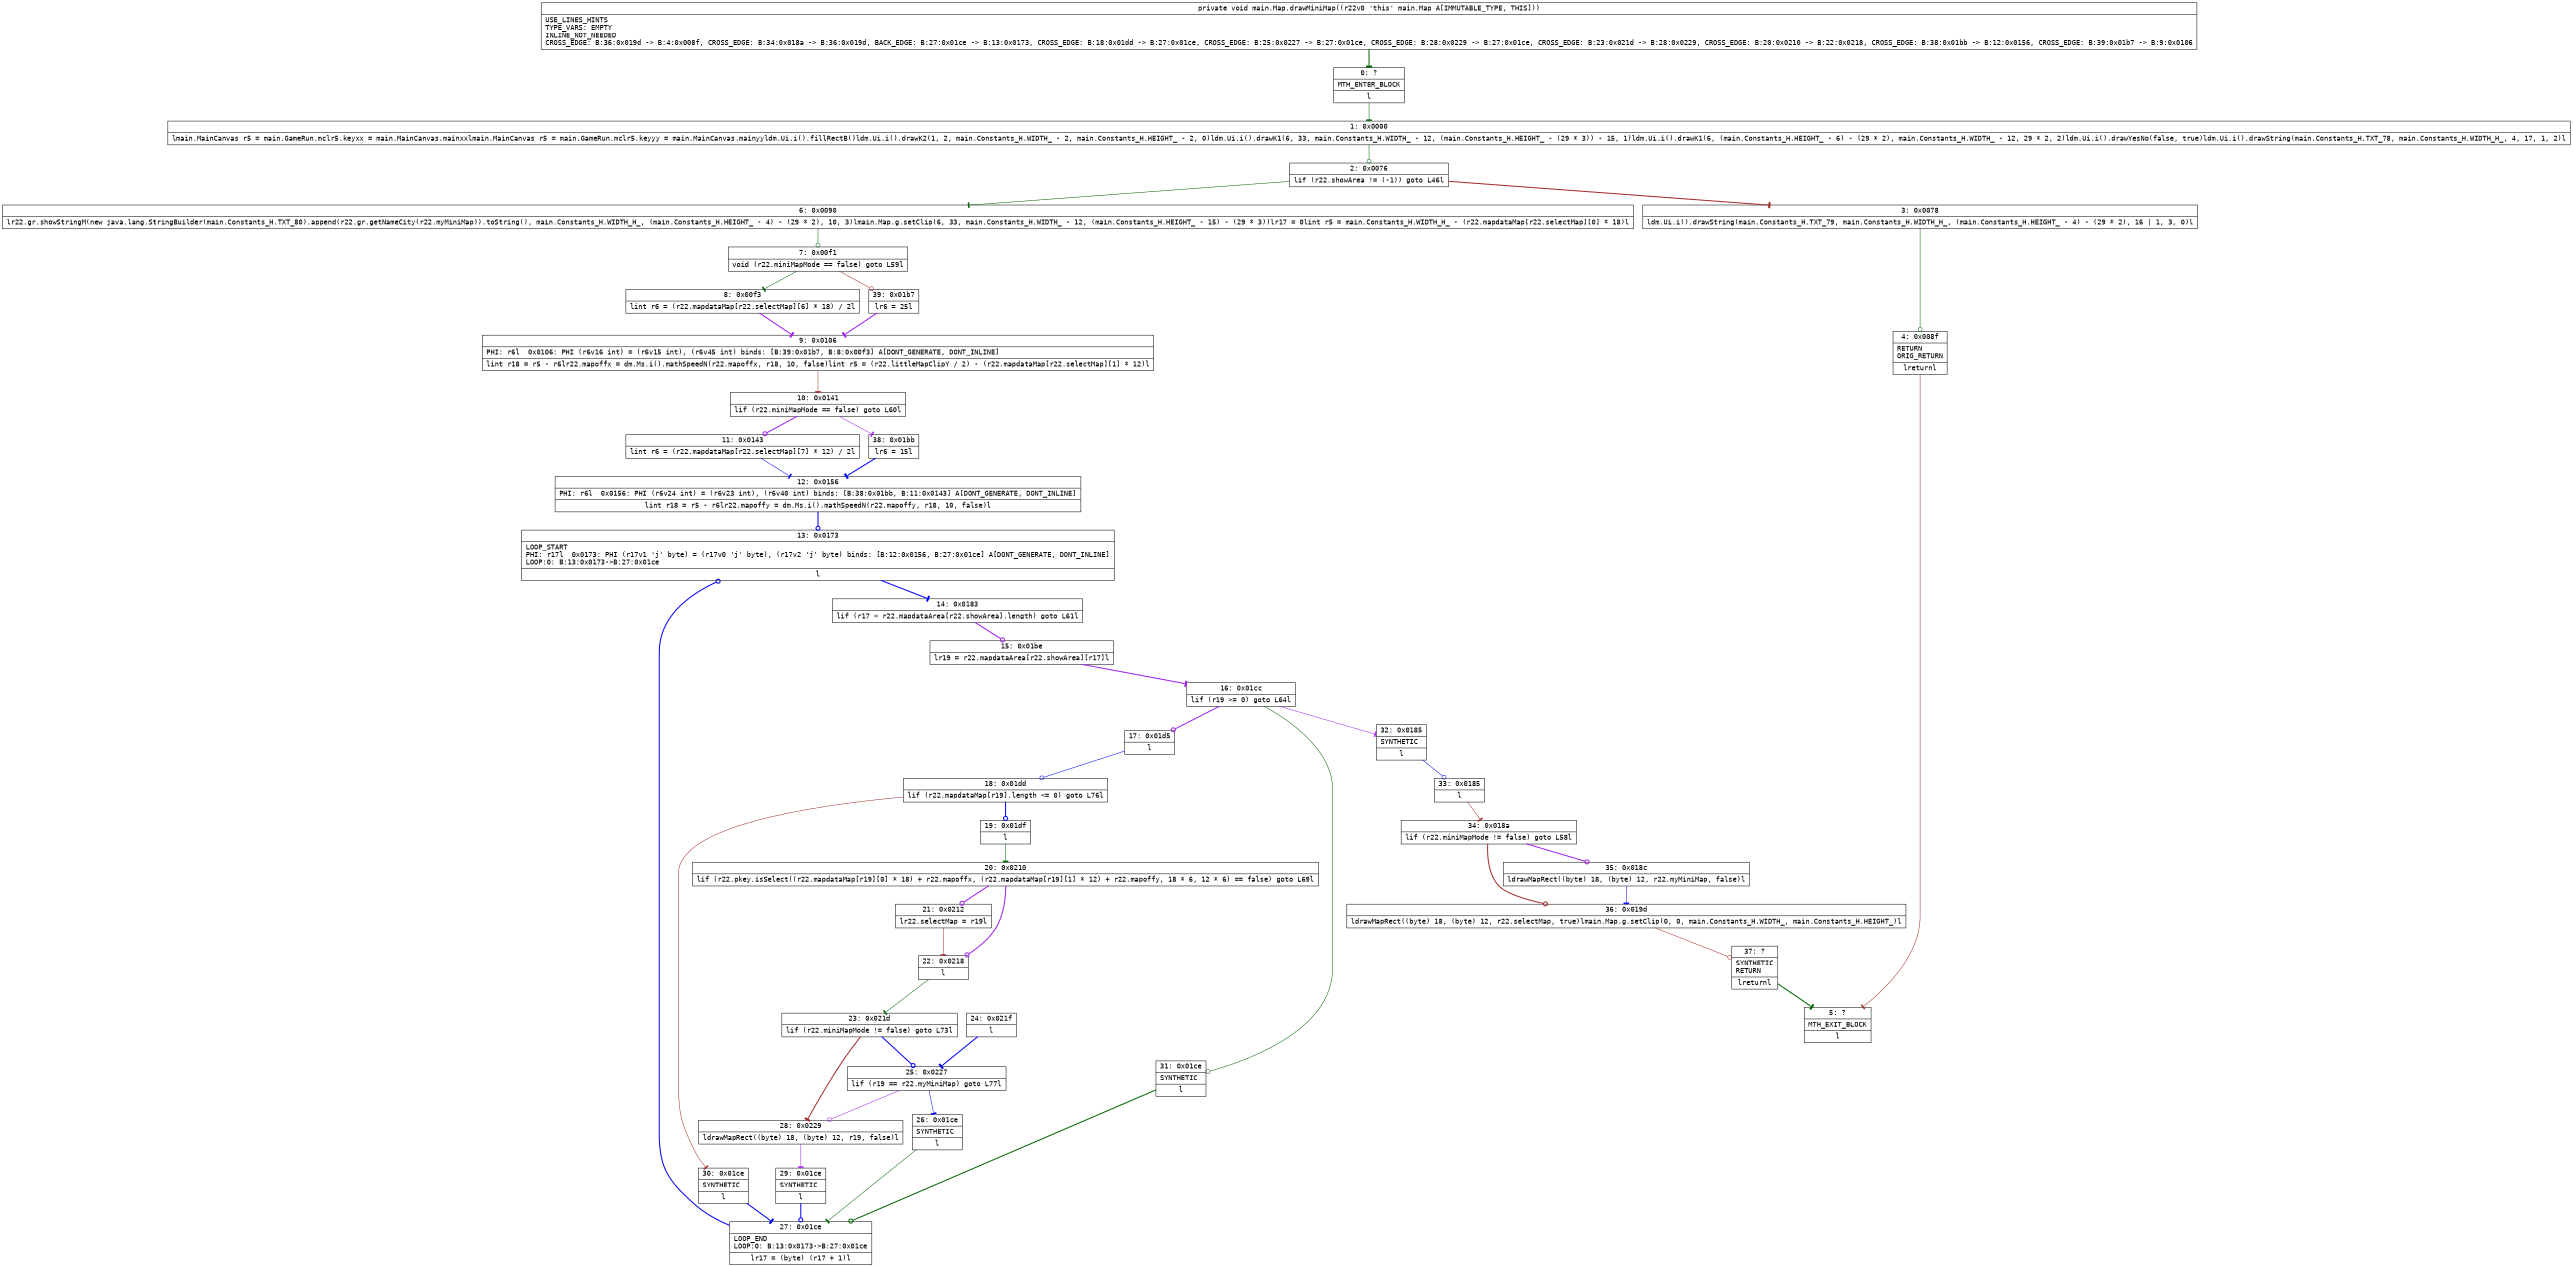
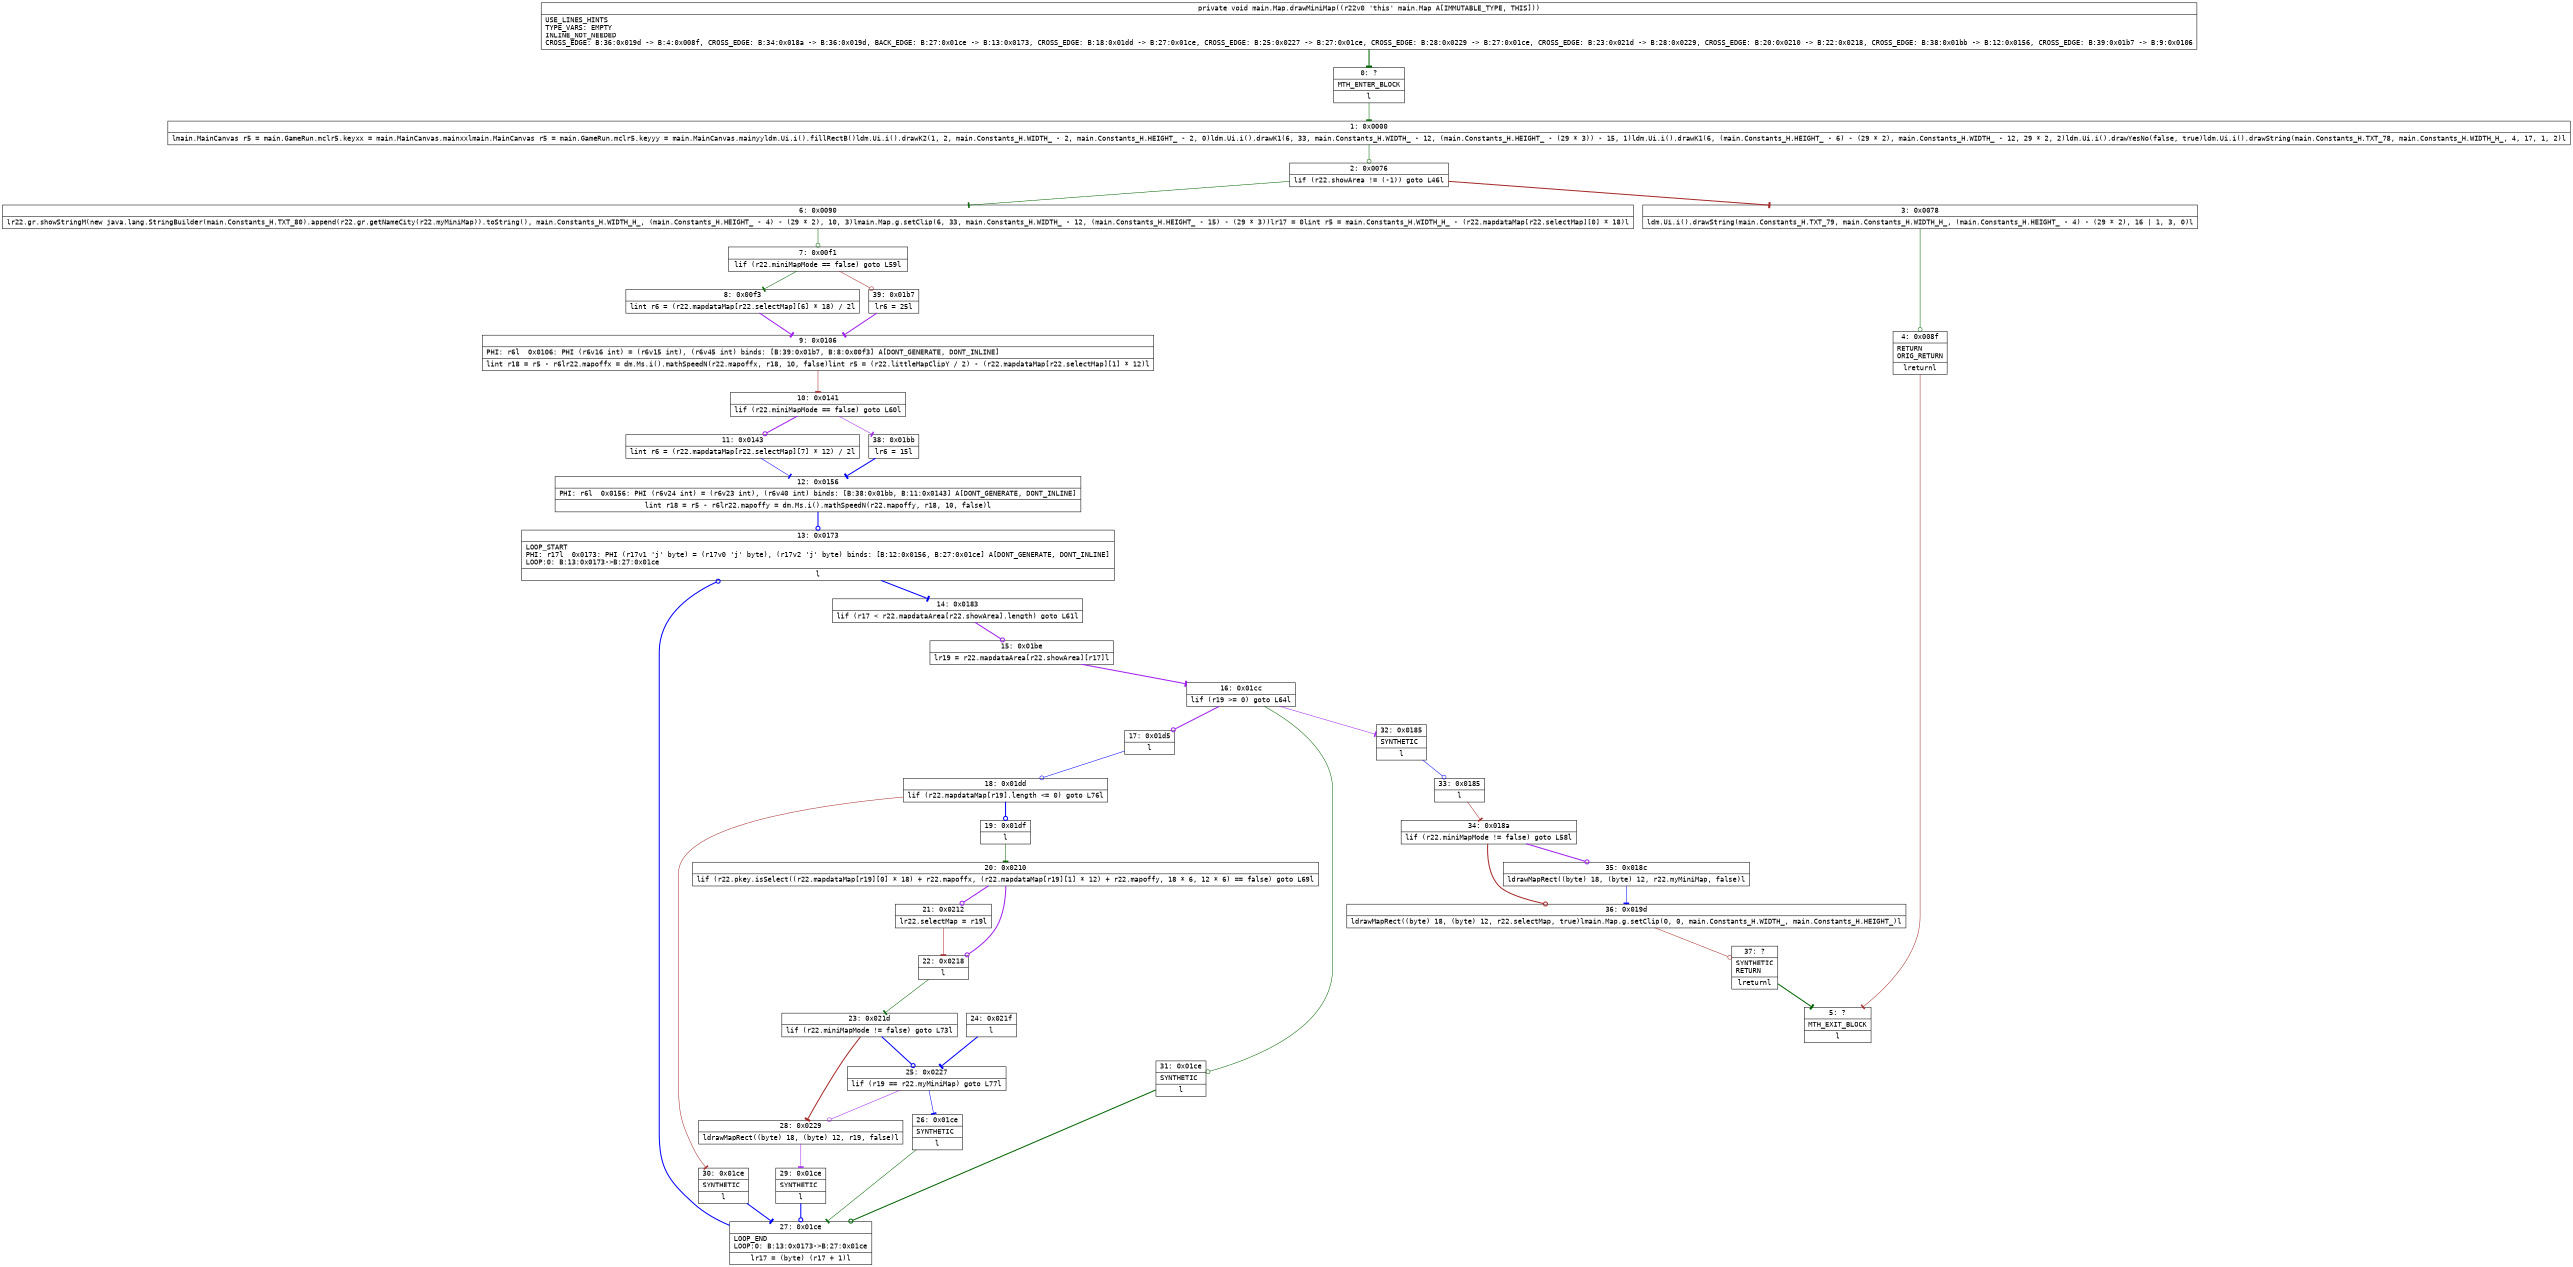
(818, 265) -> (818, 265)
